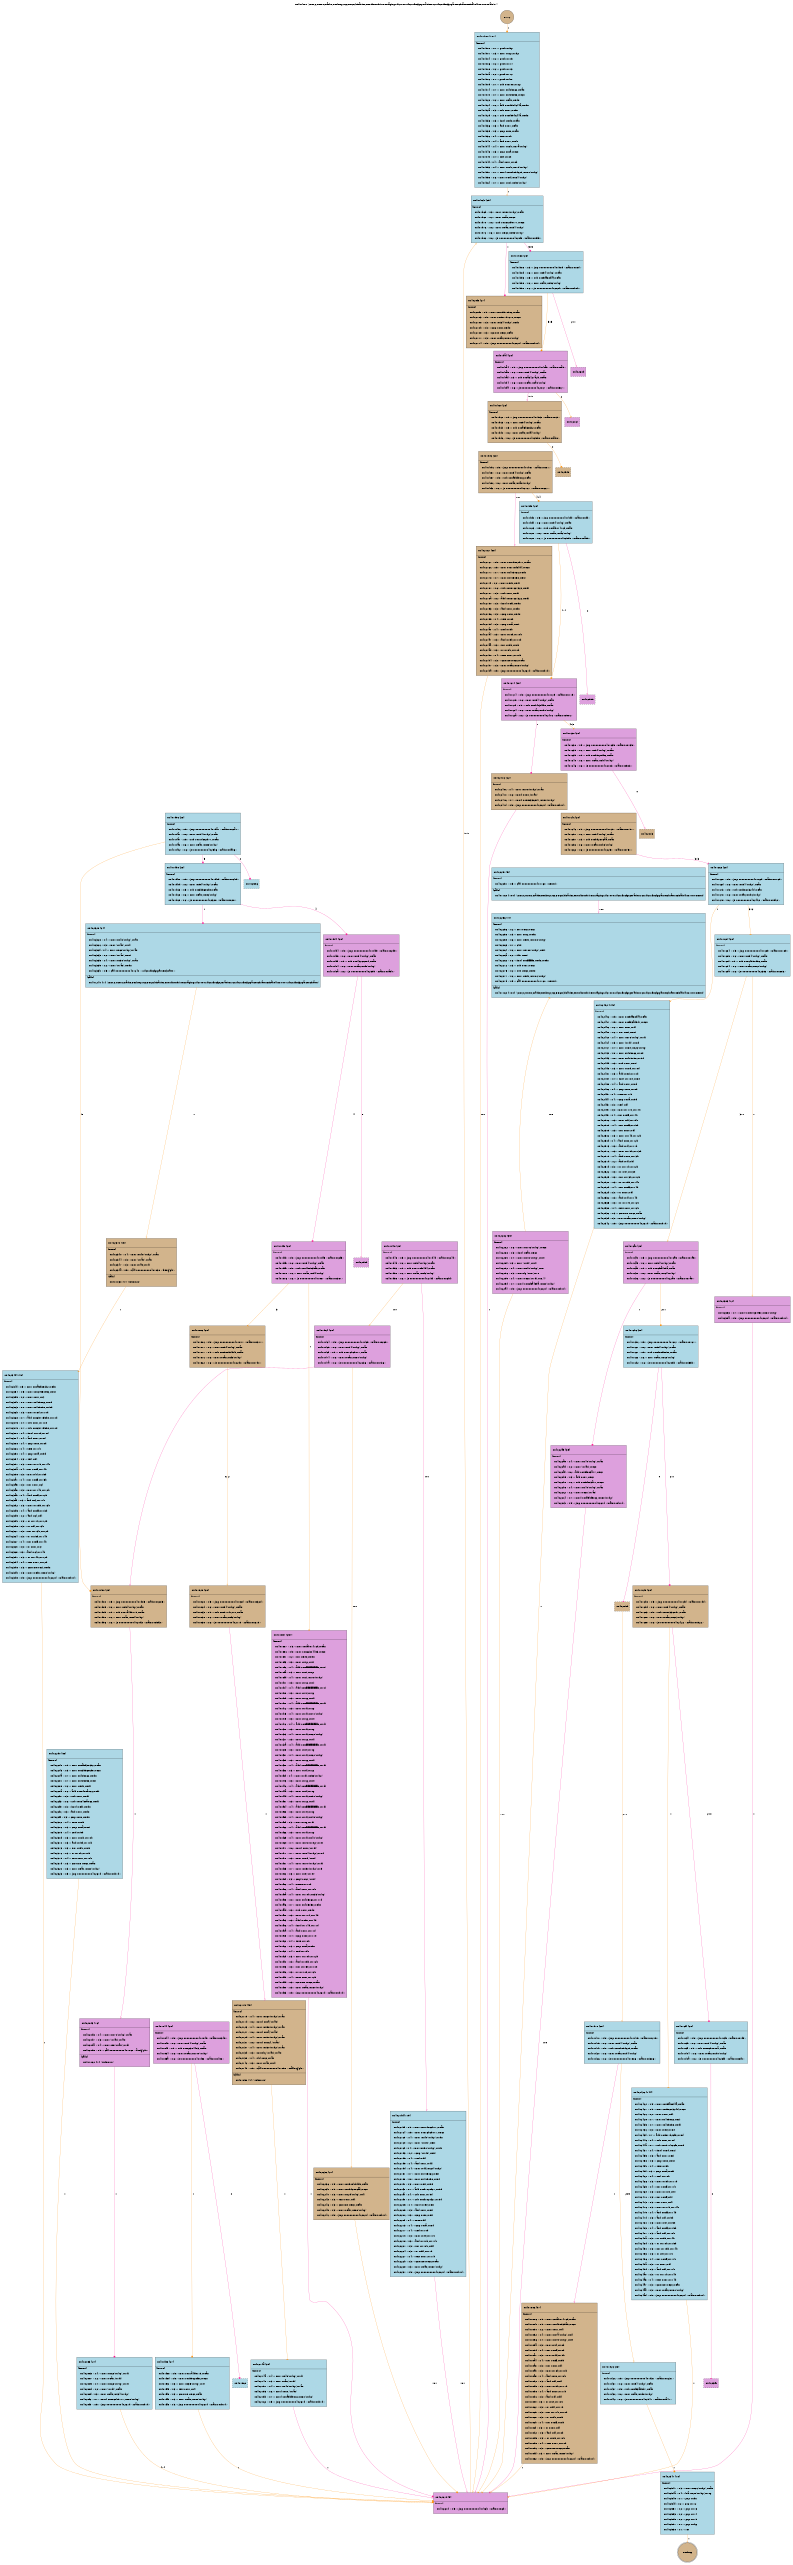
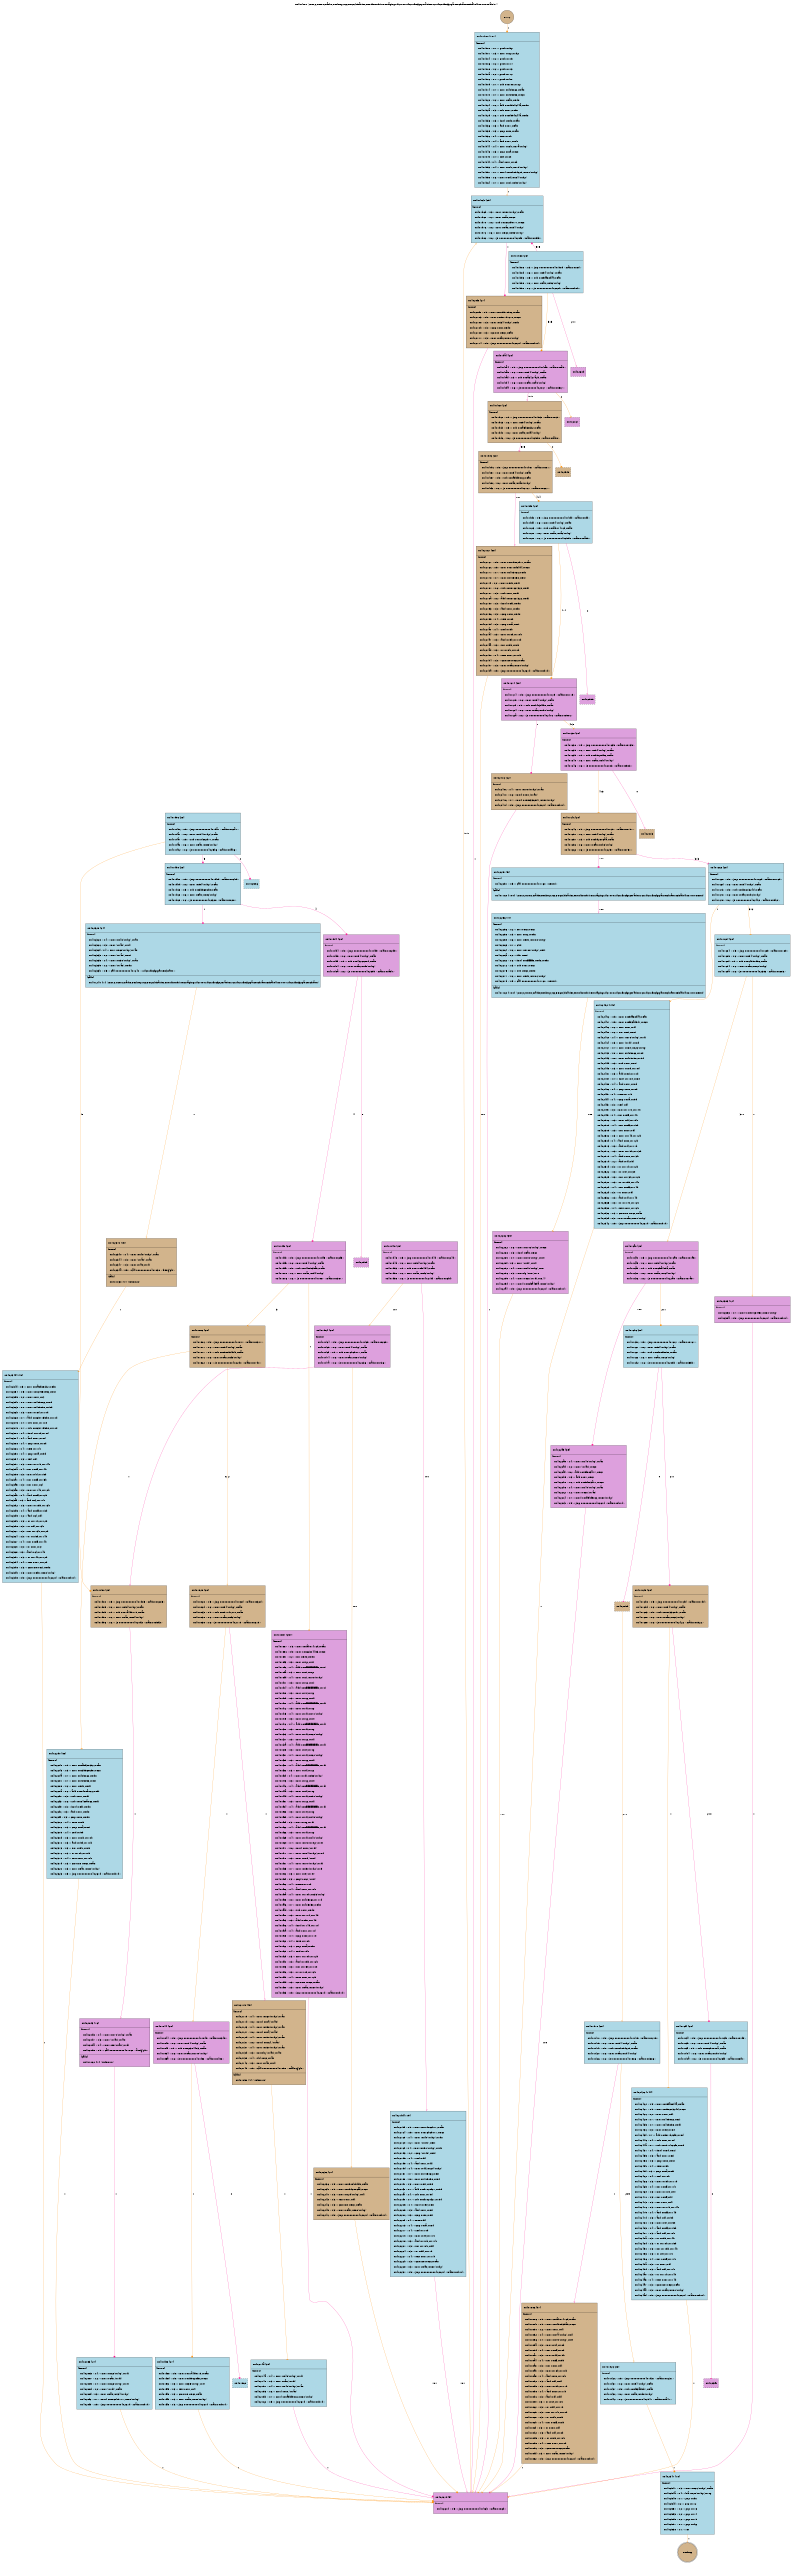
(527, 246) -> (535, 248)
none -> (520, 447)
none -> (599, 791)
none -> (599, 860)
(521, 1113) -> (577, 1115)
(639, 1310) -> (639, 1310)
none -> (474, 1418)
none -> (86, 1523)
none -> (209, 1824)
(163, 2468) -> (163, 2468)
